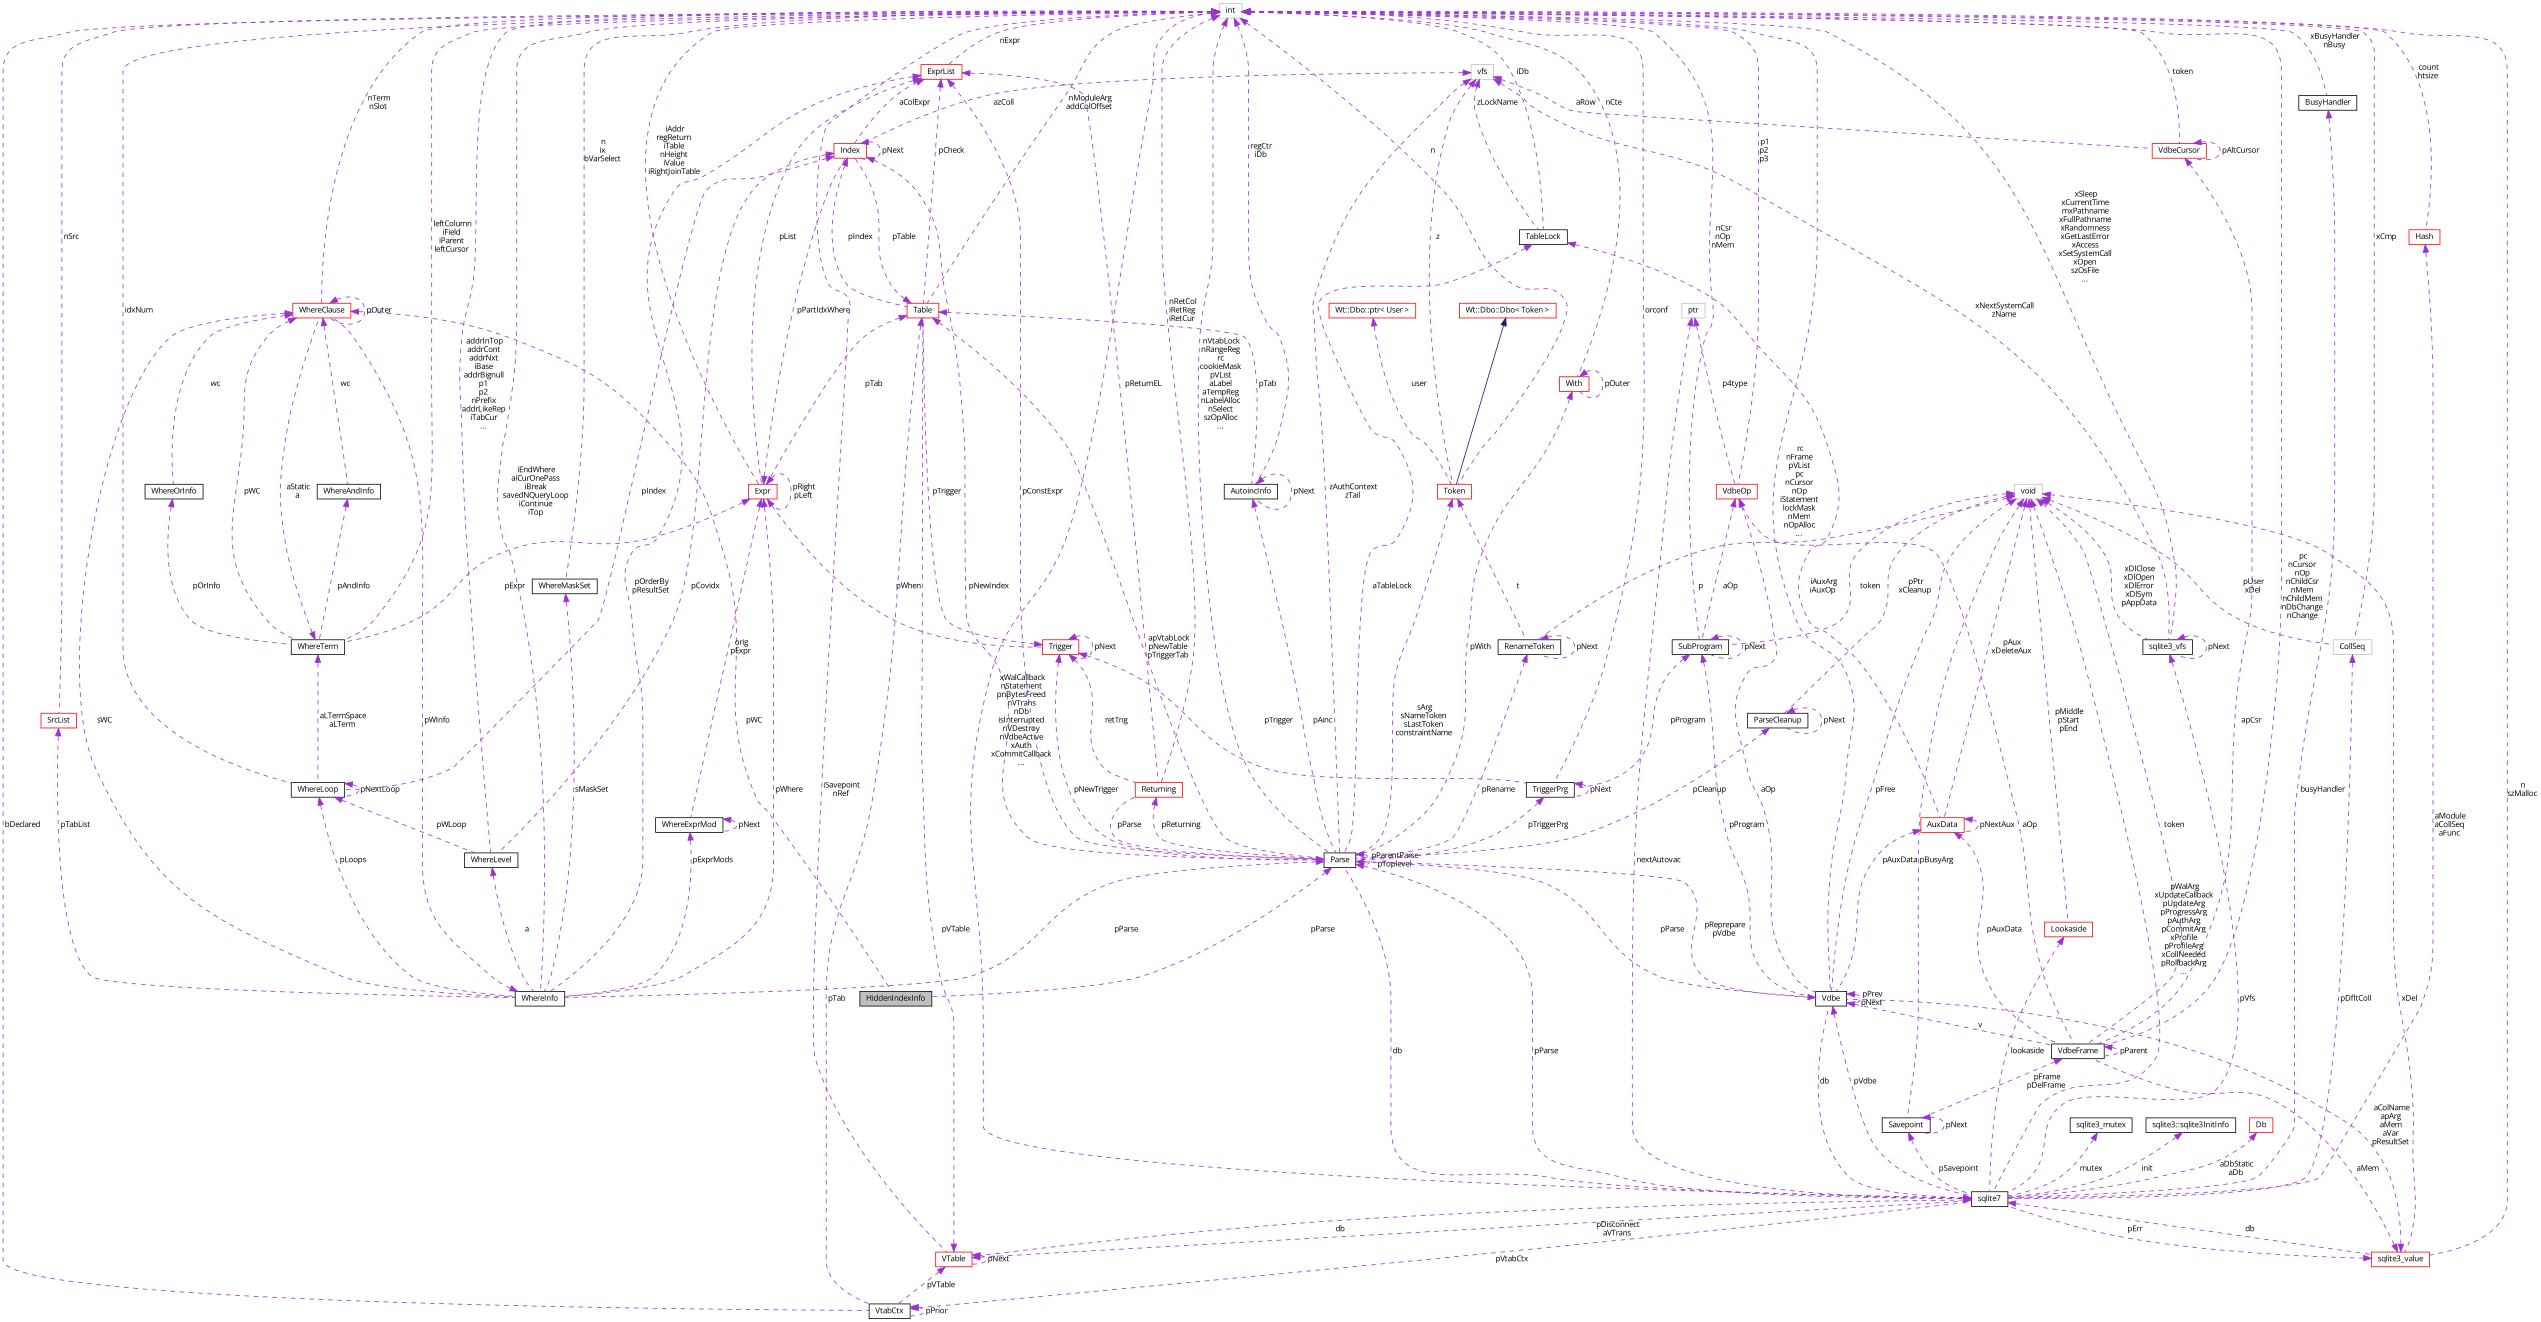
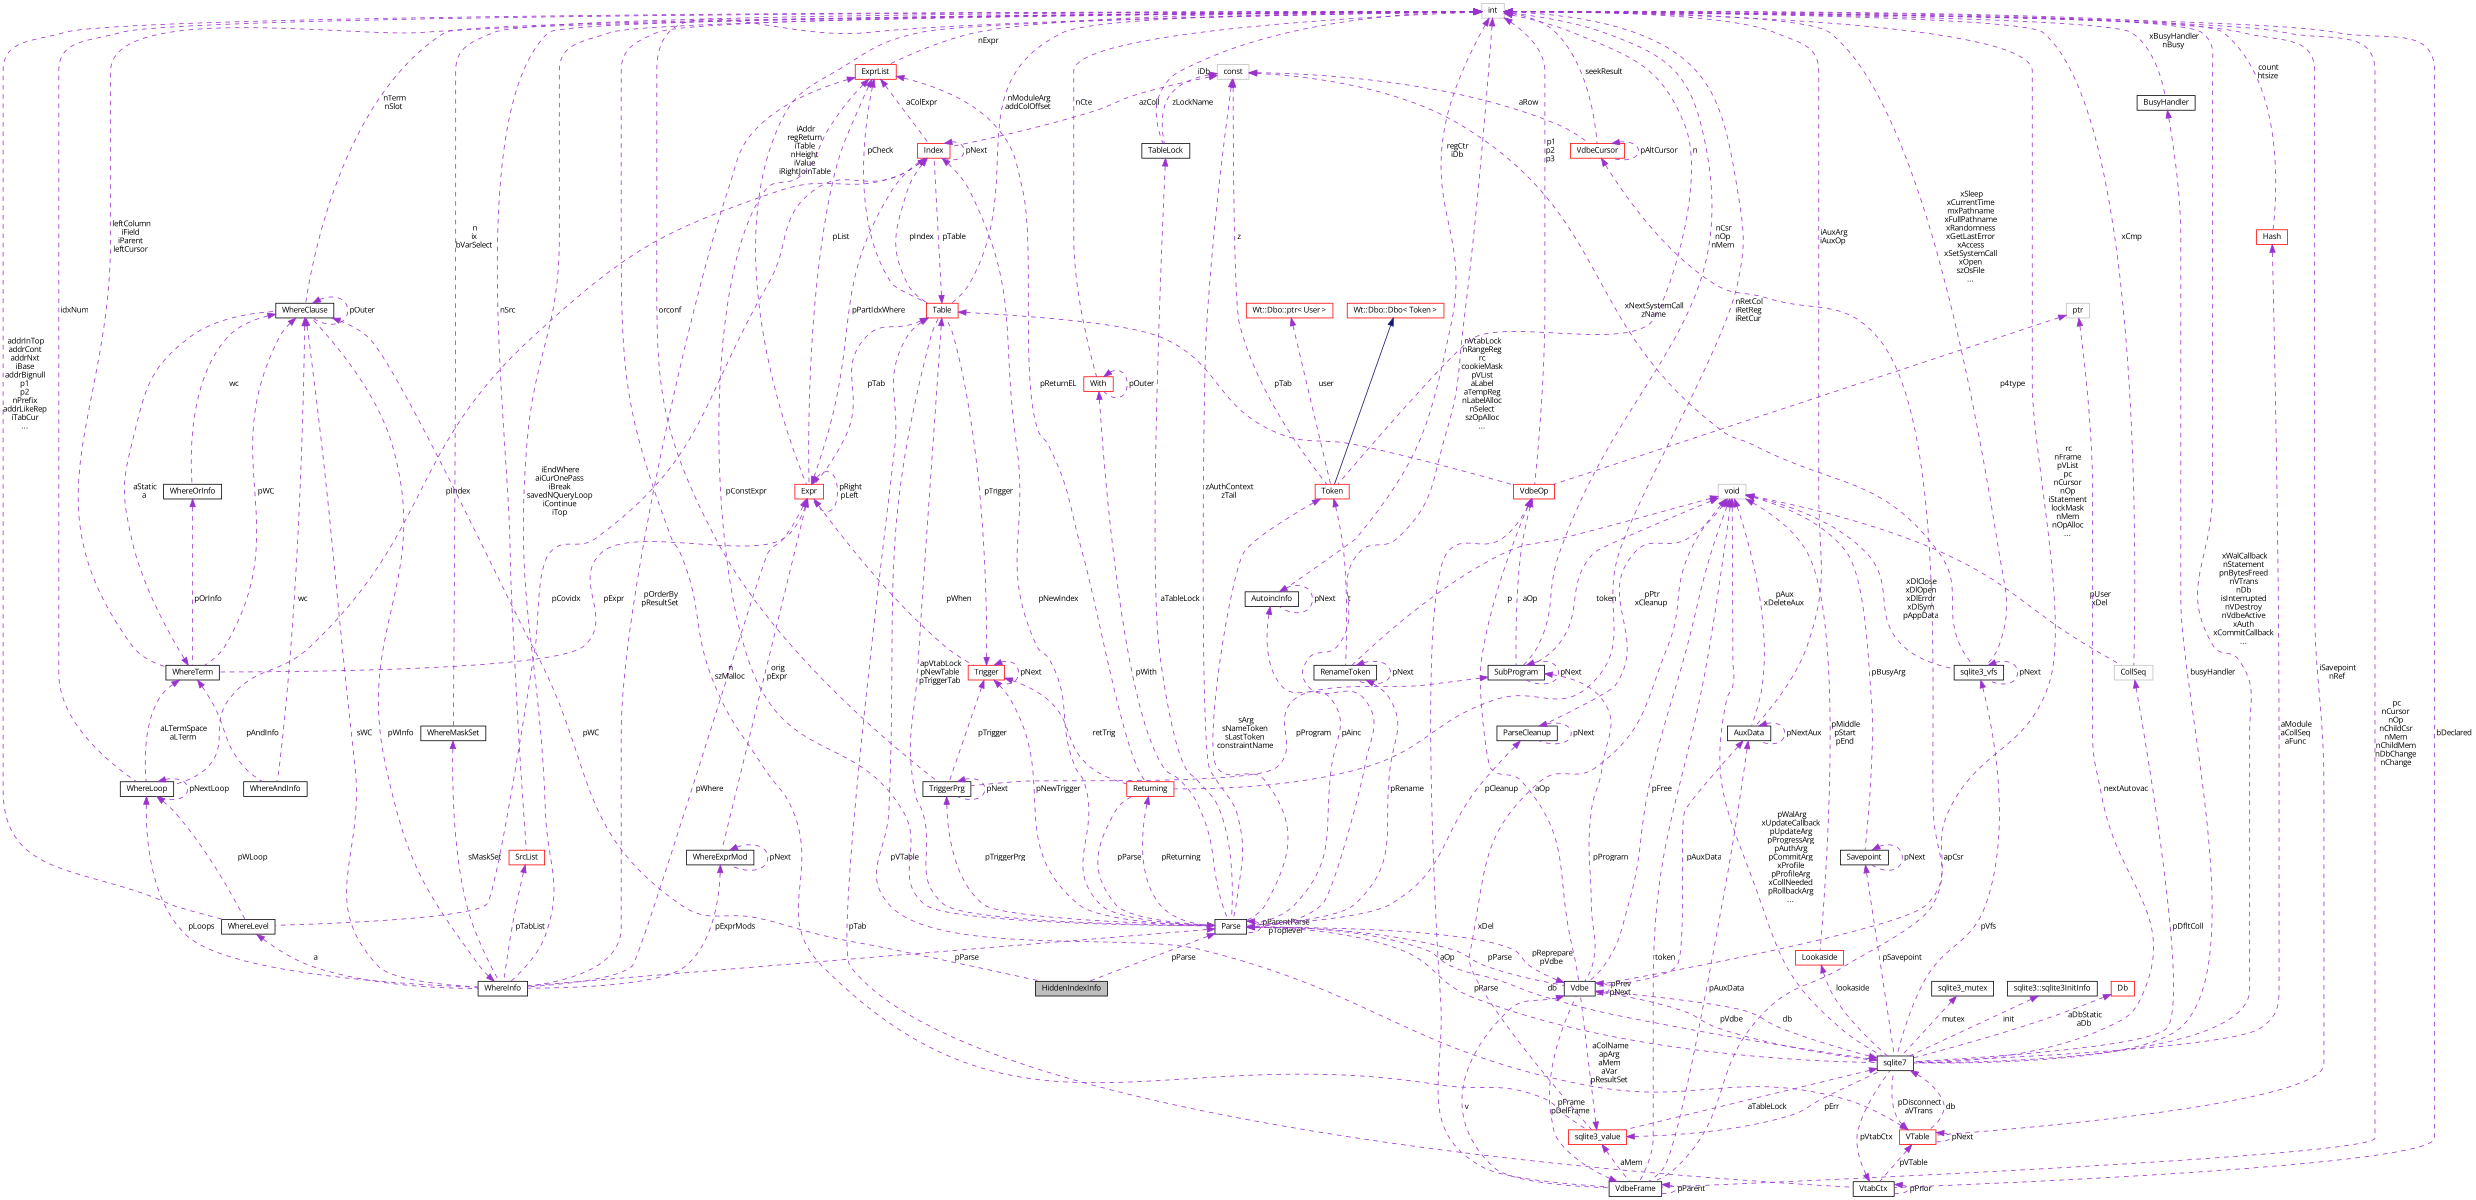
(1482, 72) -> (1233, 72)
(2182, 72) -> (1603, 72)
(322, 311) -> (305, 311)
(1159, 325) -> (1234, 403)
(1839, 492) -> (1819, 243)
(333, 573) -> (227, 738)
(1943, 825) -> (1749, 733)
(1988, 1090) -> (1550, 1094)
(2249, 1229) -> (1767, 1107)
